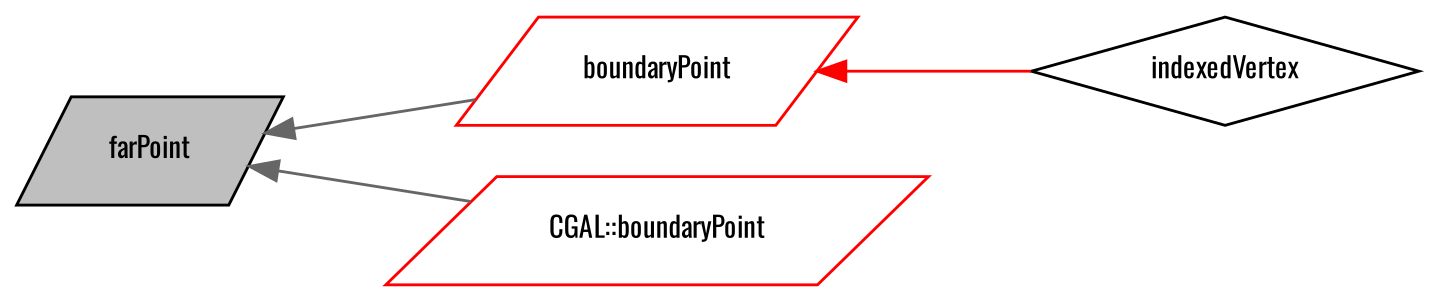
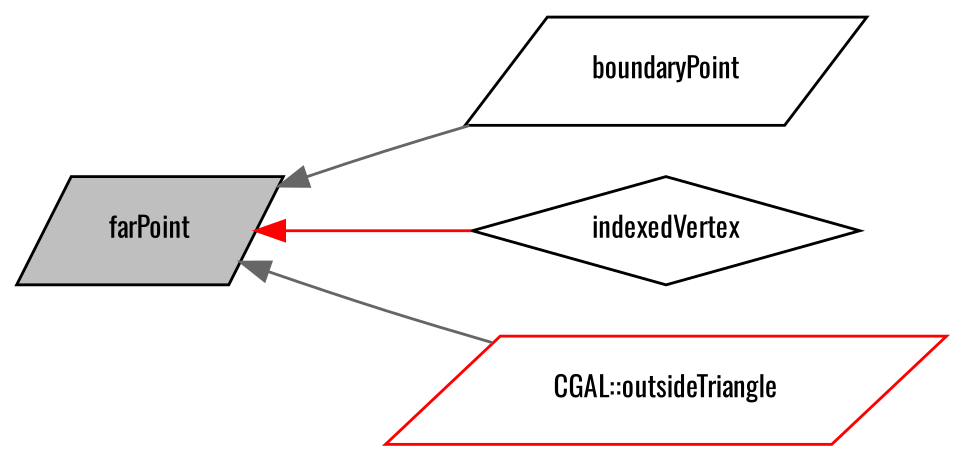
(657, 71) -> (666, 71)
(938, 71) -> (378, 231)
(657, 231) -> (666, 390)
